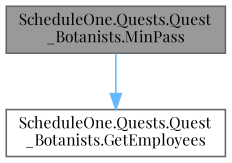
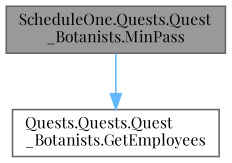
(116, 133) -> (116, 133)
